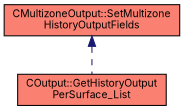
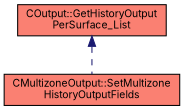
(92, 60) -> (92, 60)
